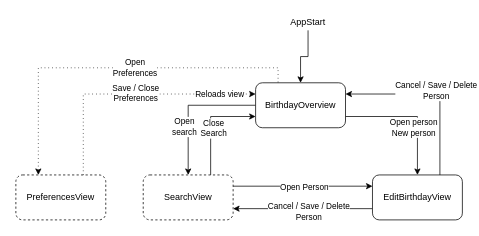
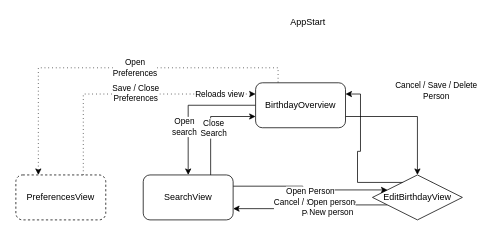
(300, 62) -> none
(188, 198) -> (188, 198)
(417, 198) -> (417, 198)
